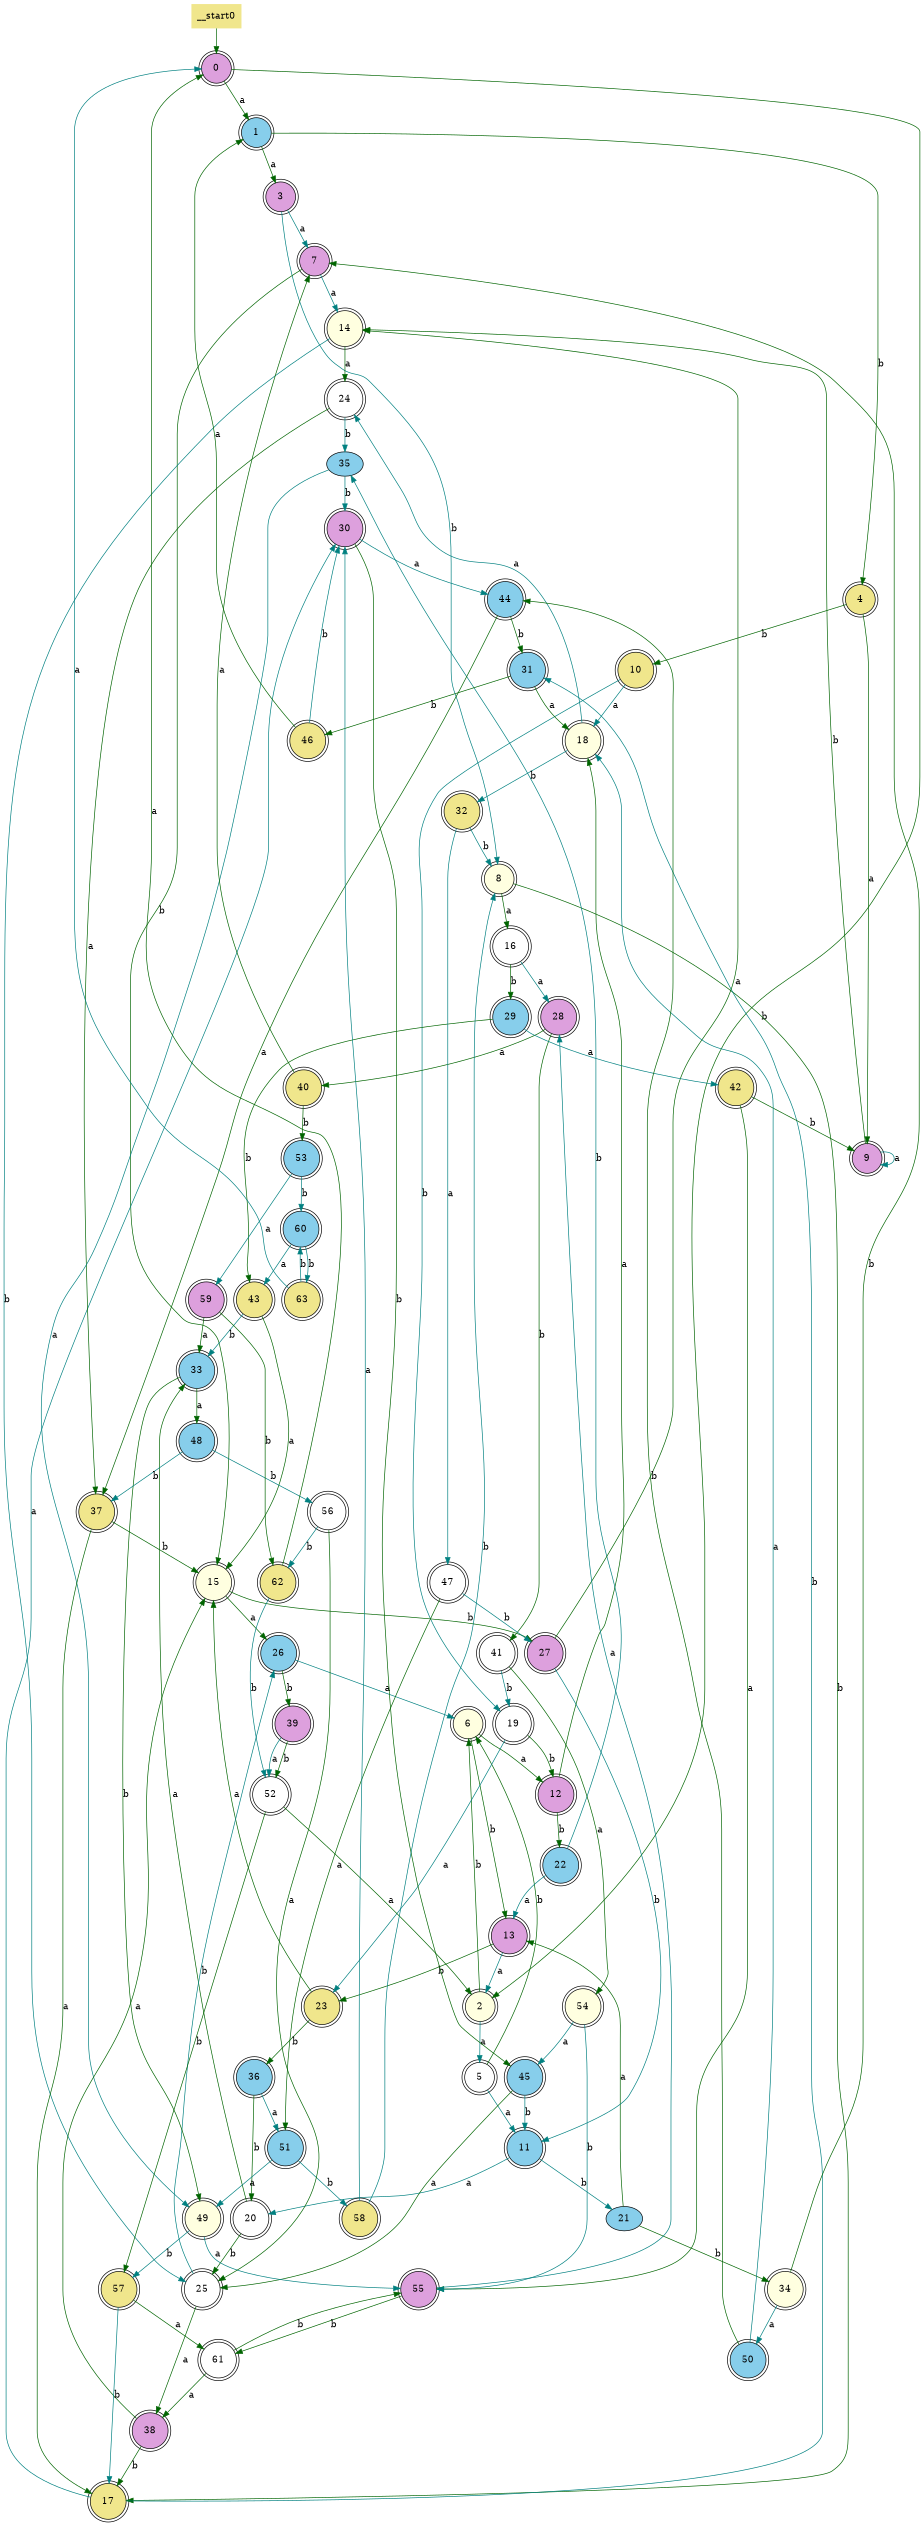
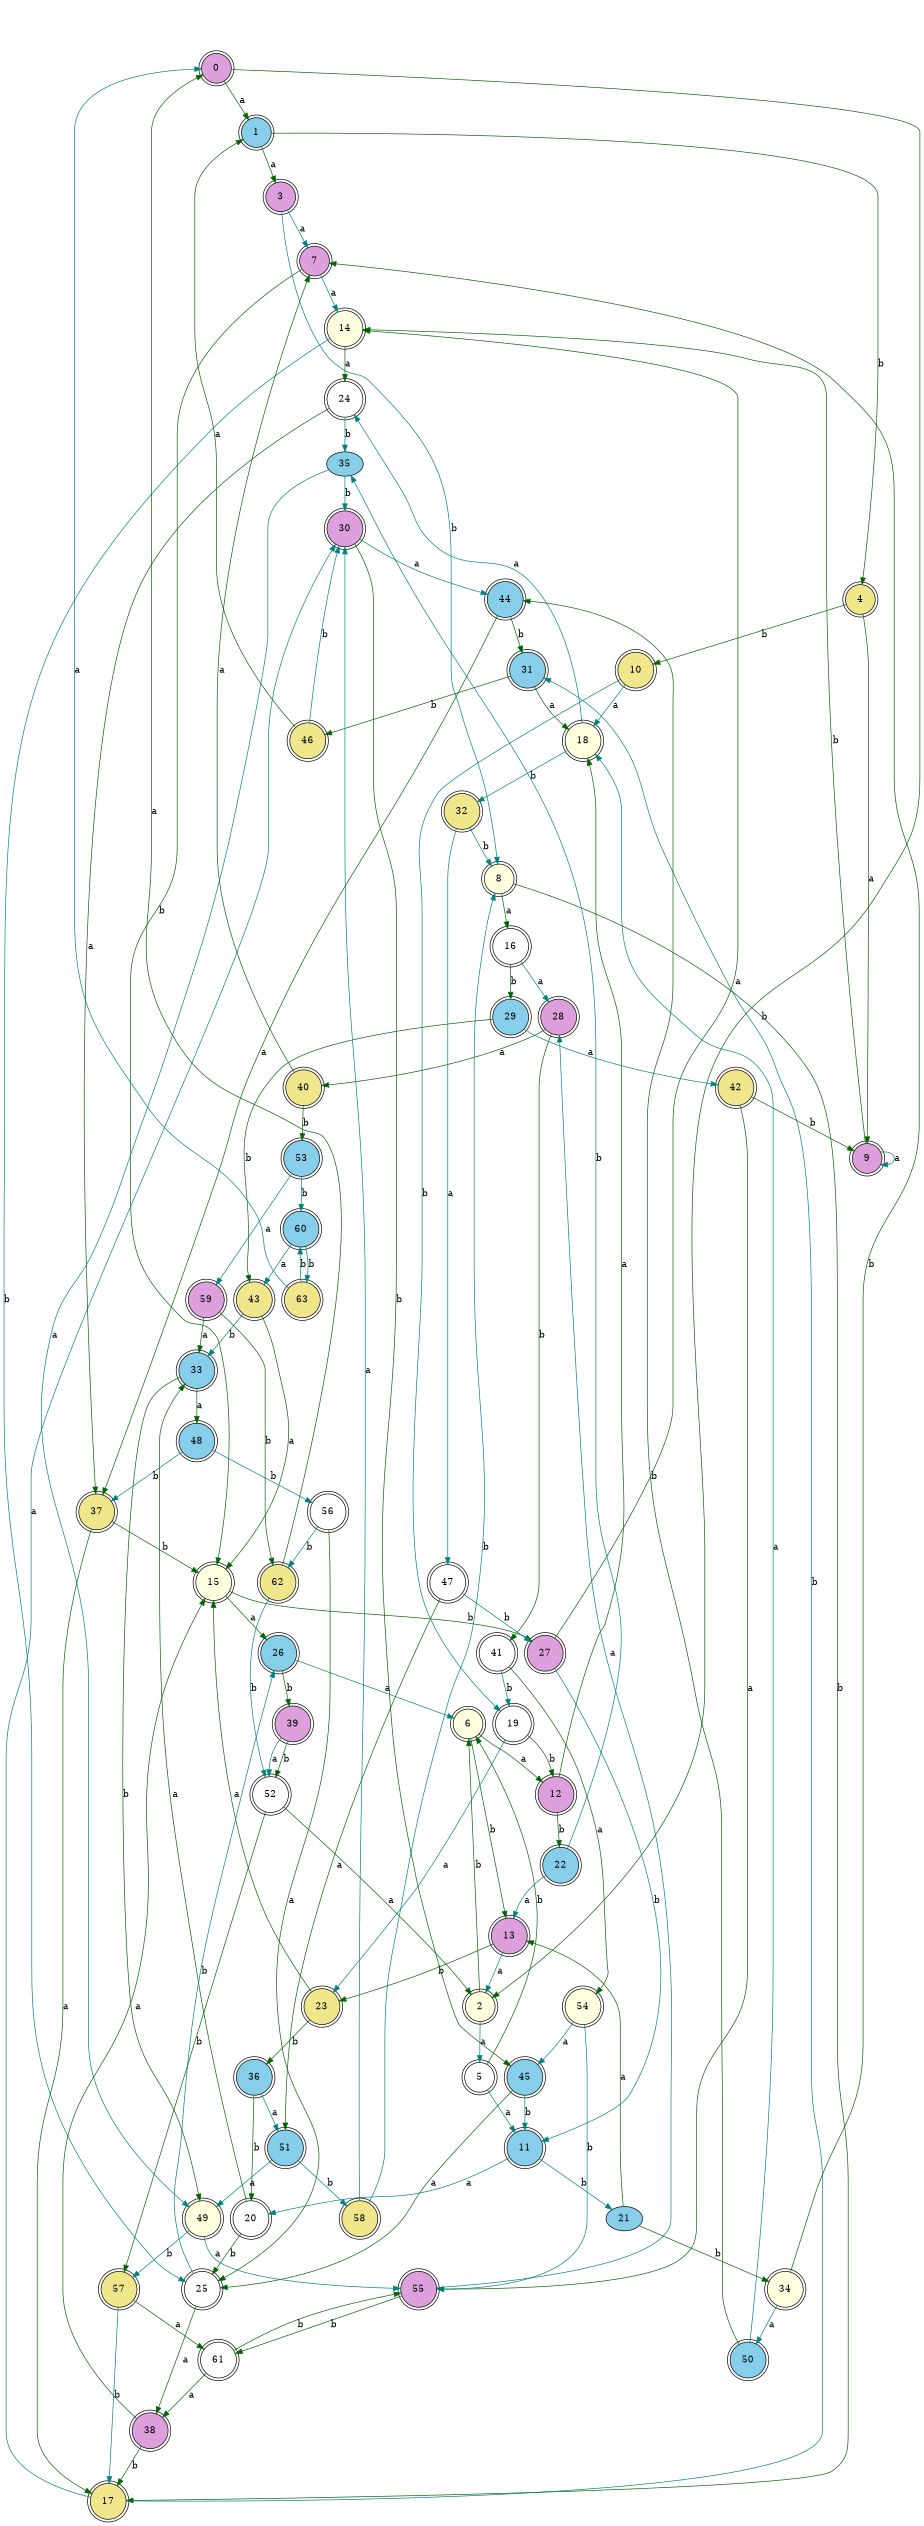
(216, 16) -> none
